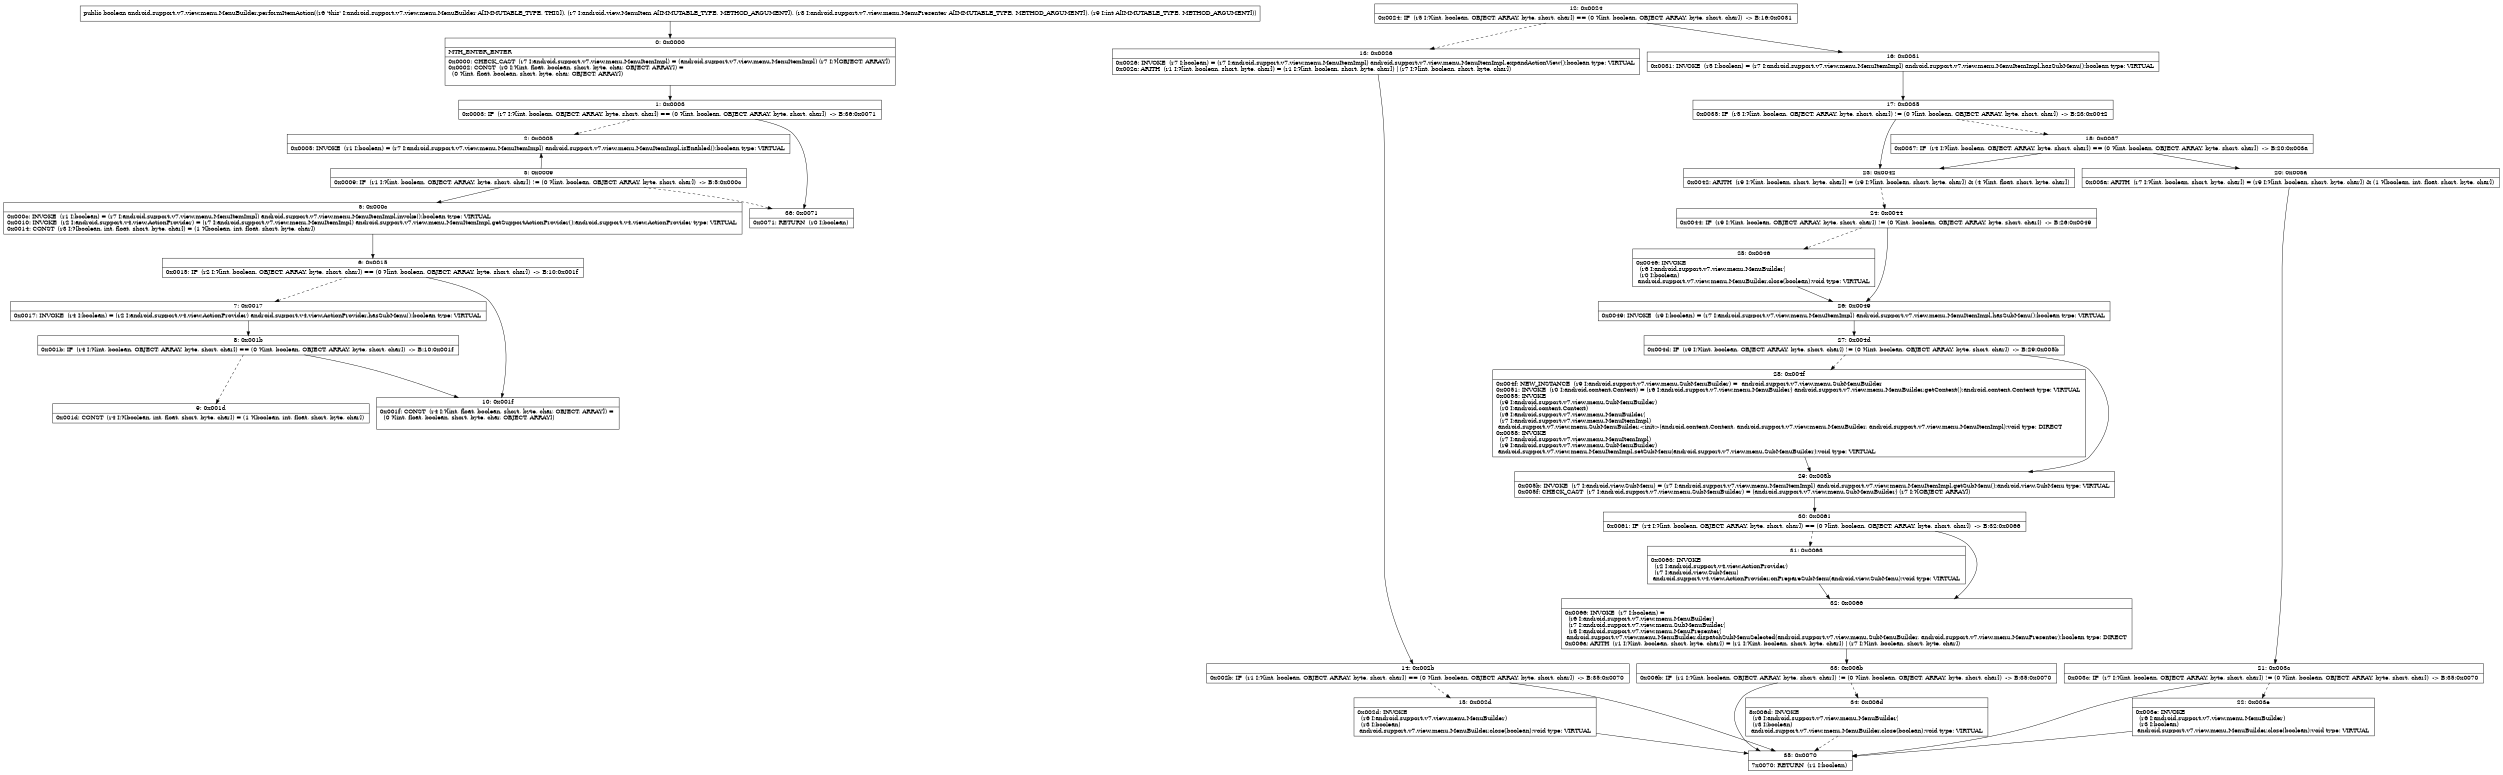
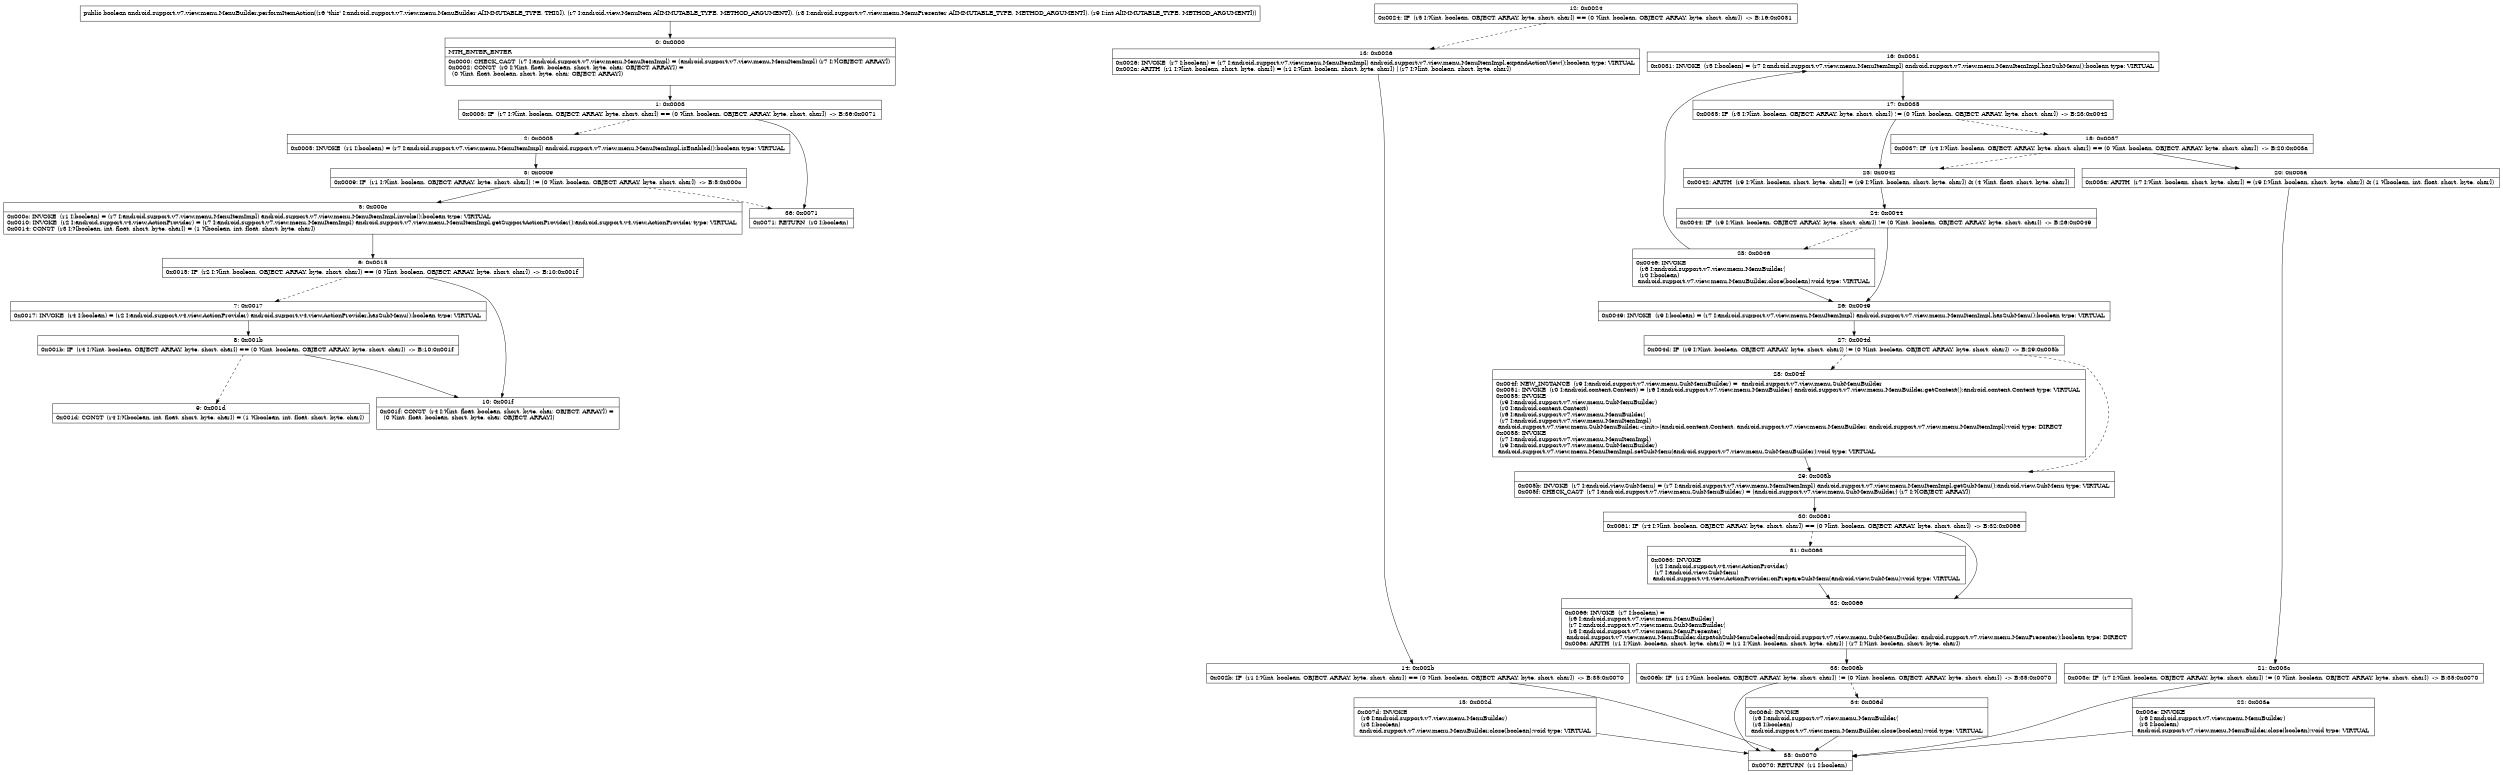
(1742, 37) -> (1671, 118)
(1993, 161) -> (1993, 161)
(541, 163) -> (536, 159)
(1883, 196) -> (1883, 196)
(2108, 407) -> (2108, 407)
(1438, 689) -> none
(2267, 689) -> none
(1384, 712) -> (1384, 712)
(1776, 712) -> (1776, 712)
(1828, 742) -> (1828, 742)
(1800, 765) -> (1800, 765)
